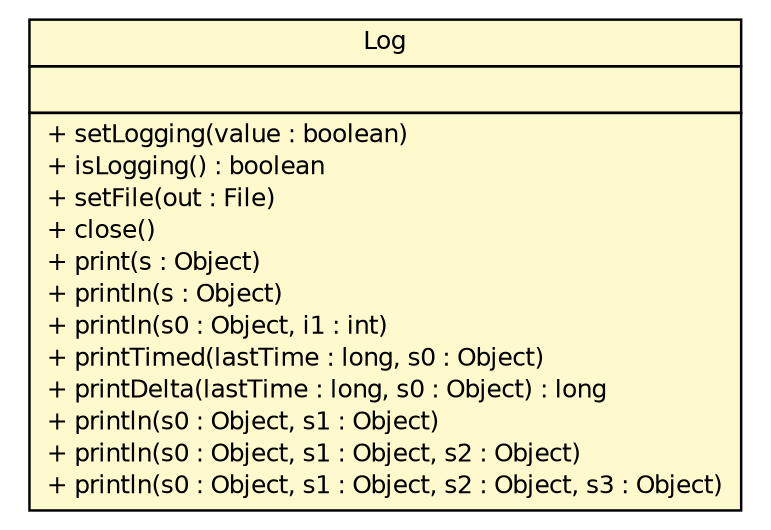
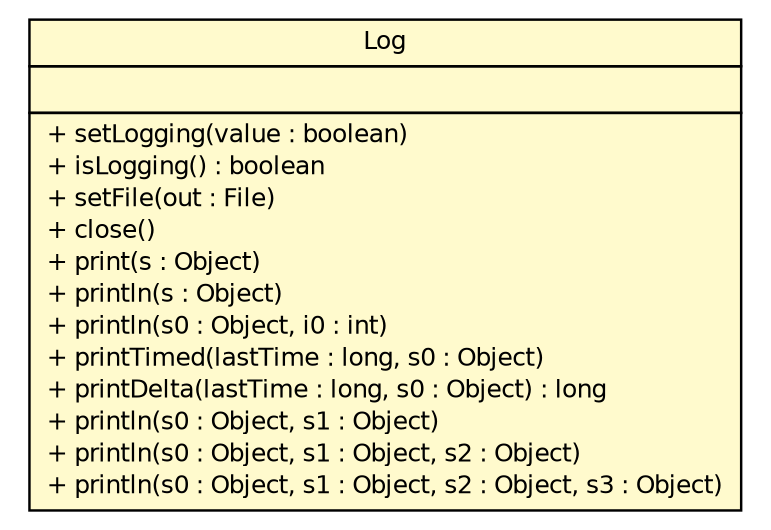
(217, 326) -> (217, 326)
